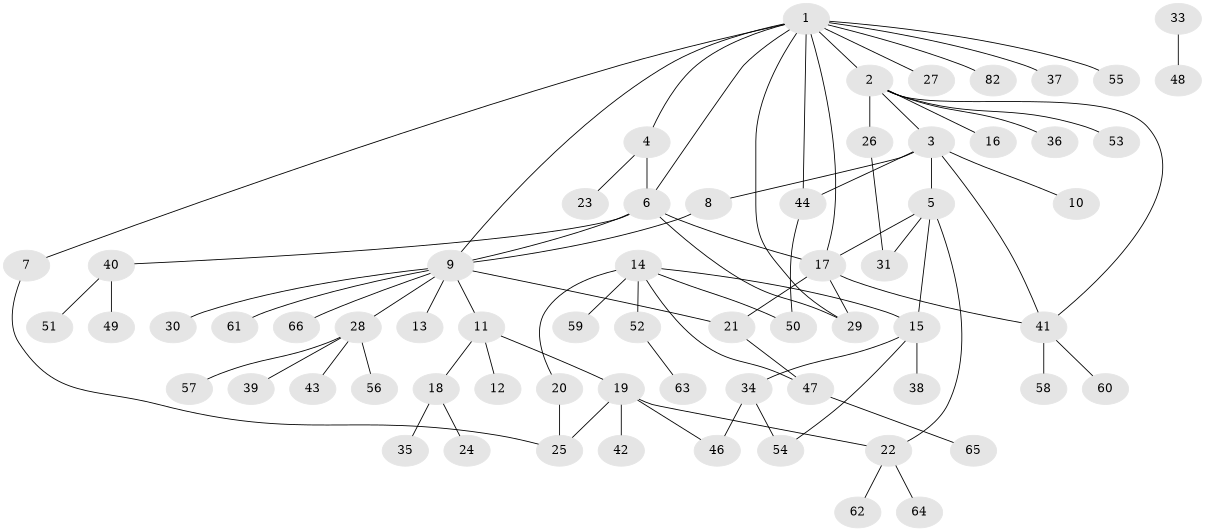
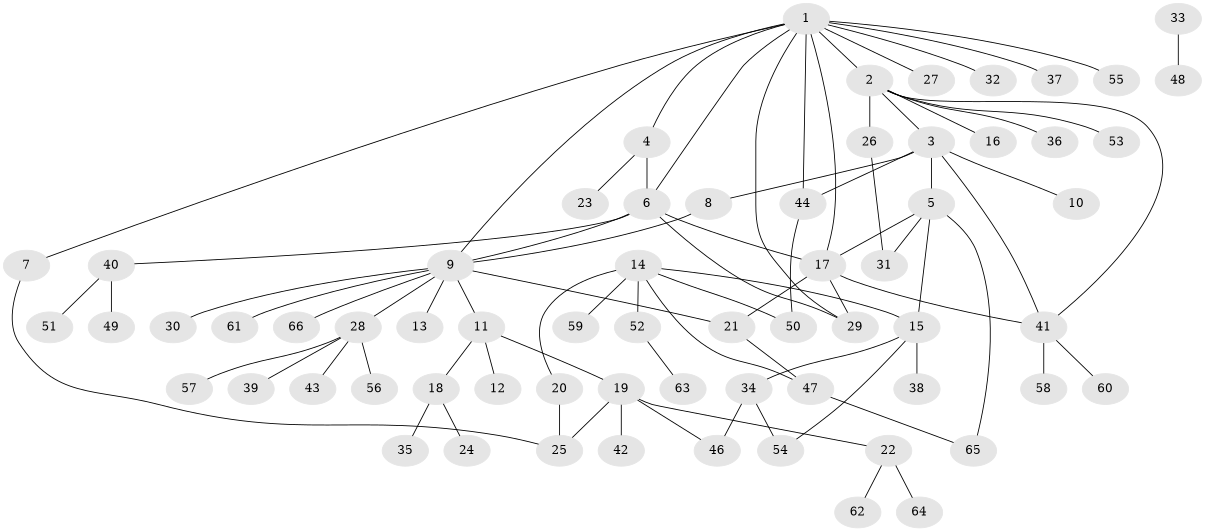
(993, 81) -> (993, 81)
(961, 339) -> (990, 325)
